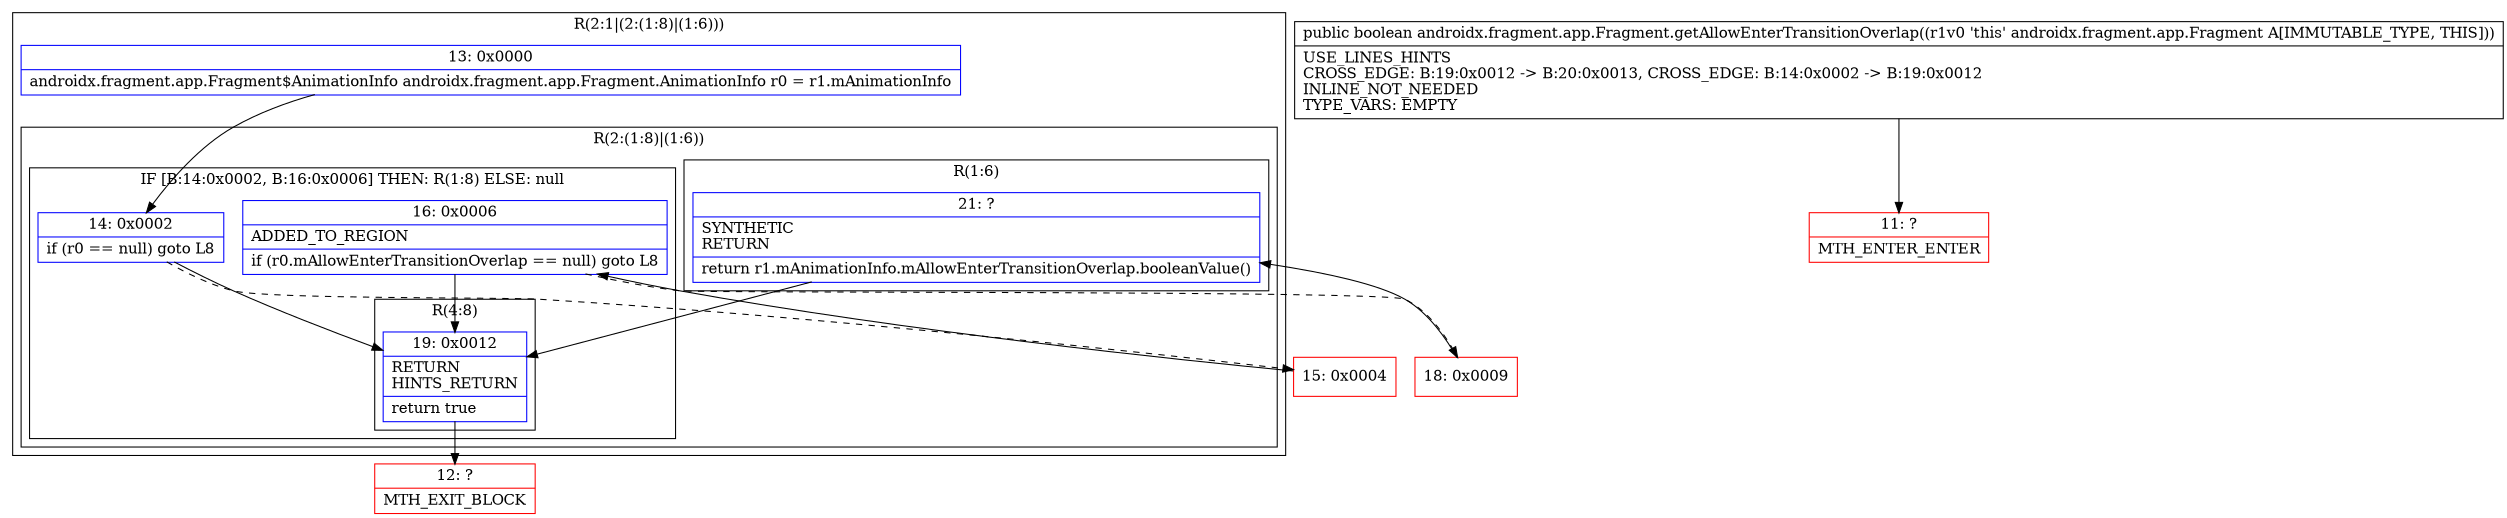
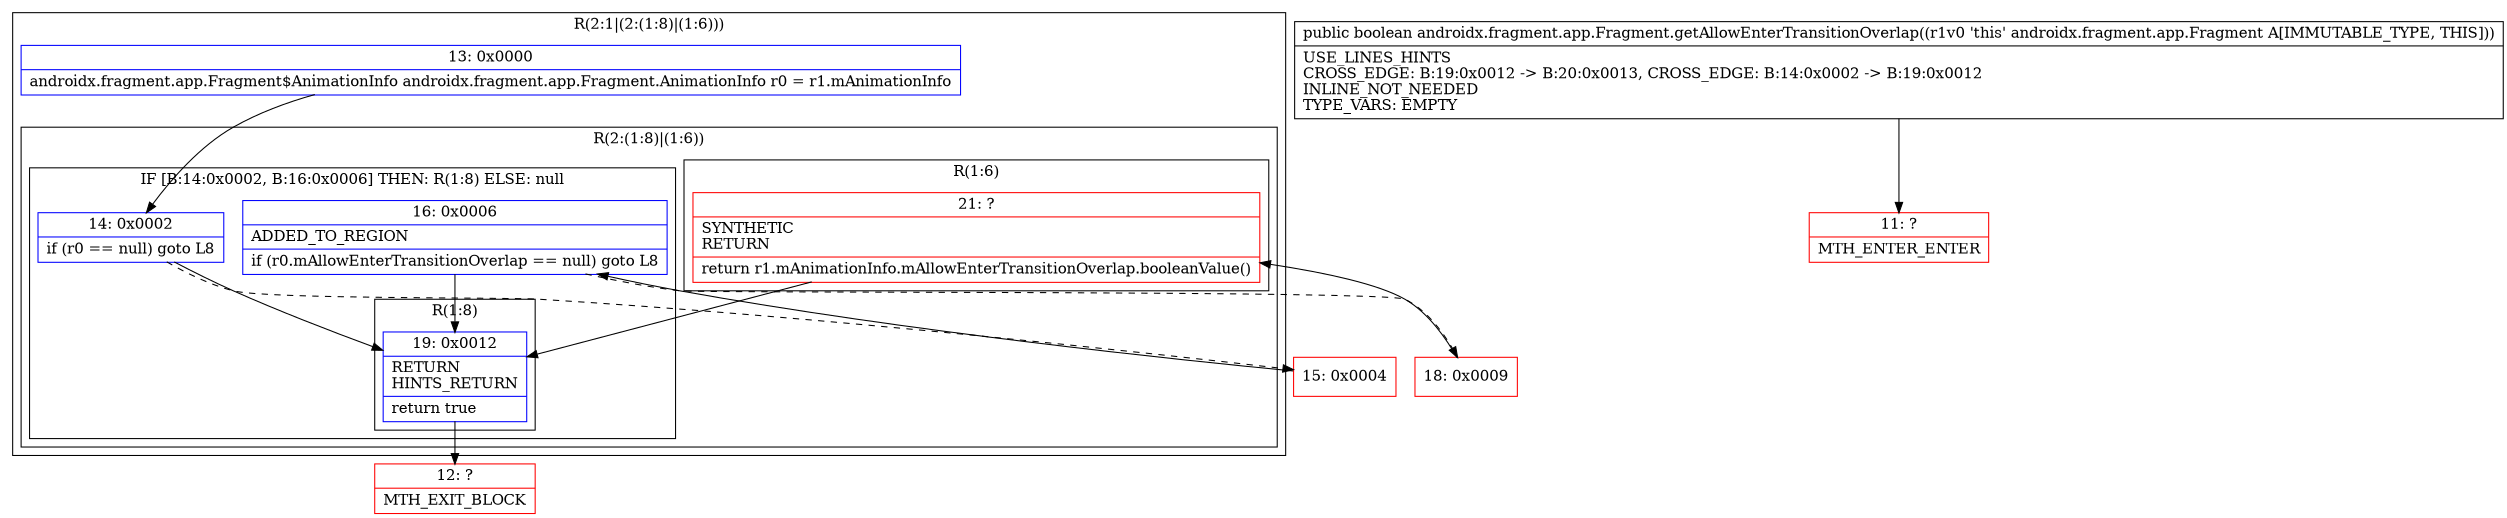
(976, 238) -> (976, 238)
(455, 311) -> (455, 311)
